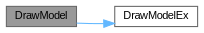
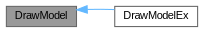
(90, 24) -> (101, 9)
